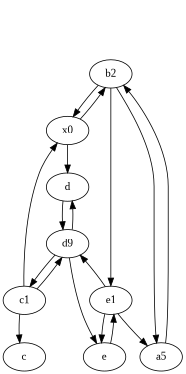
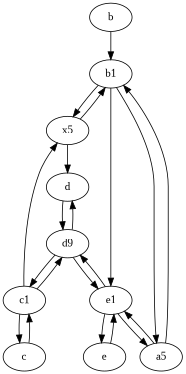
none -> (111, 17)
(111, 74) -> (111, 74)
(68, 130) -> (68, 130)
(78, 298) -> (83, 270)
none -> (143, 330)
none -> (30, 332)
